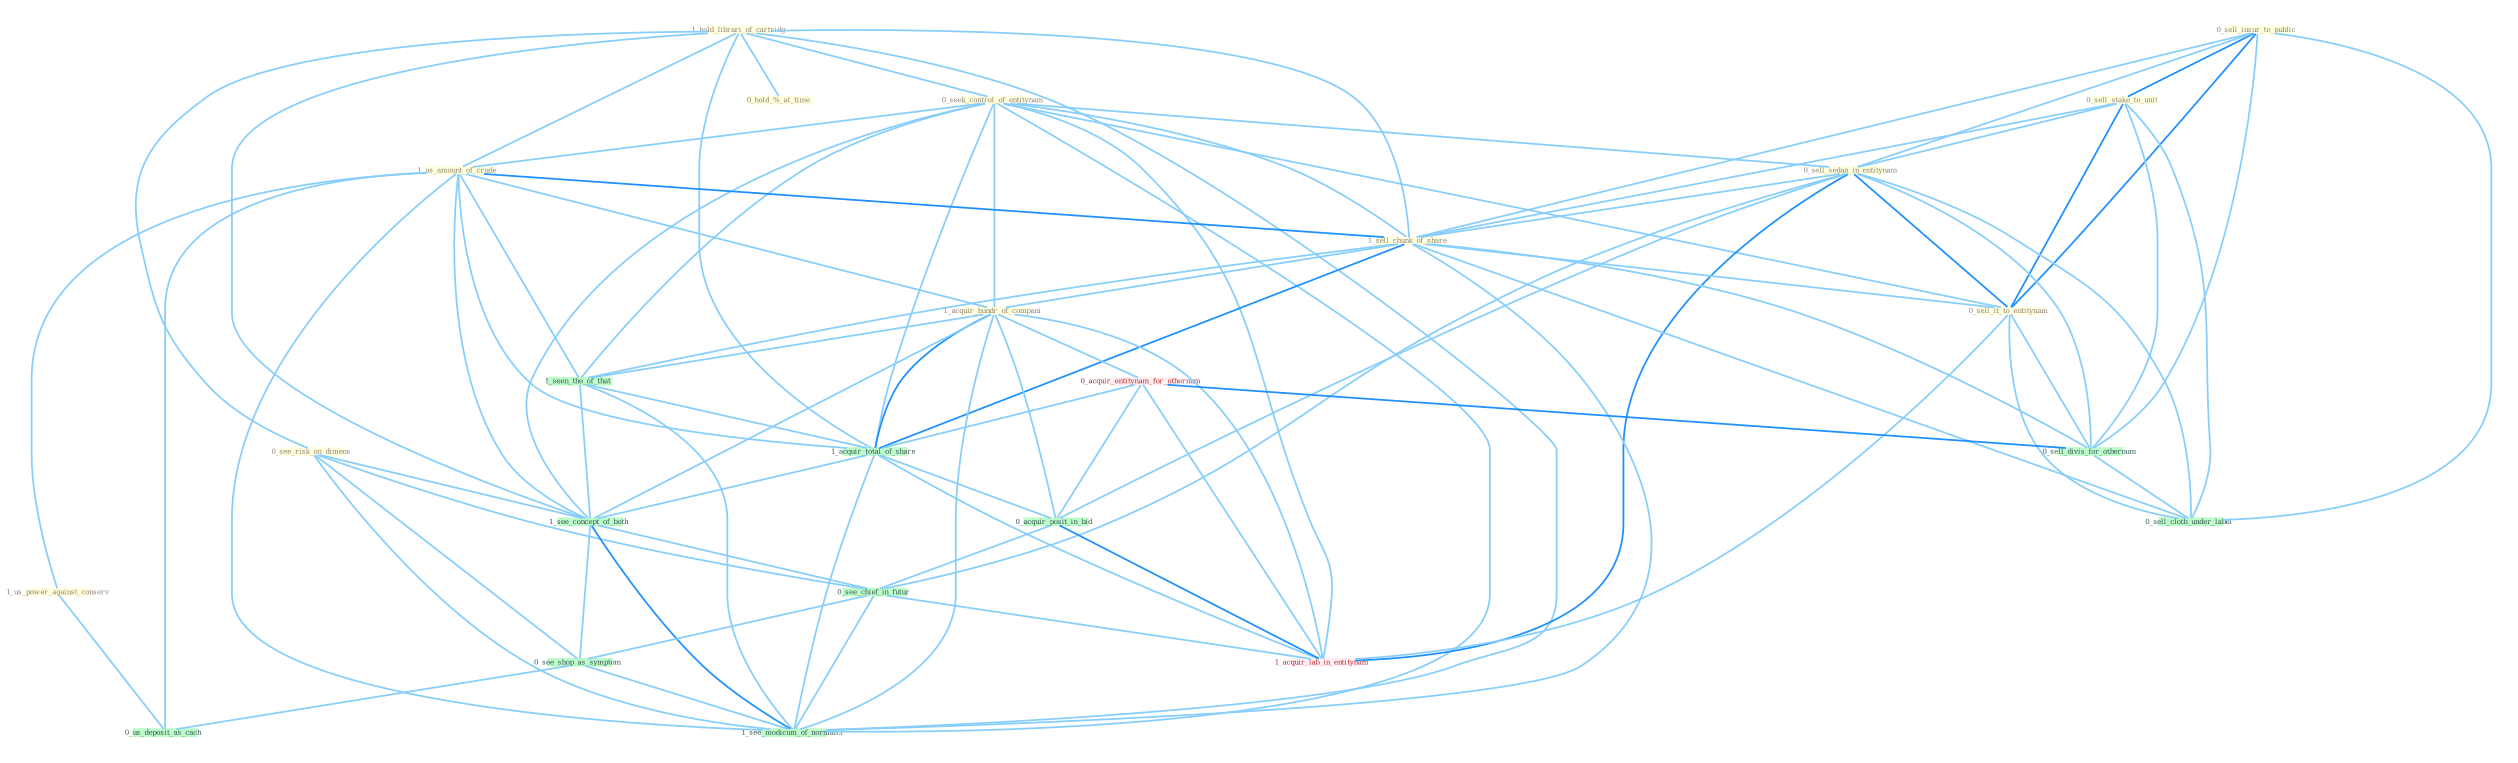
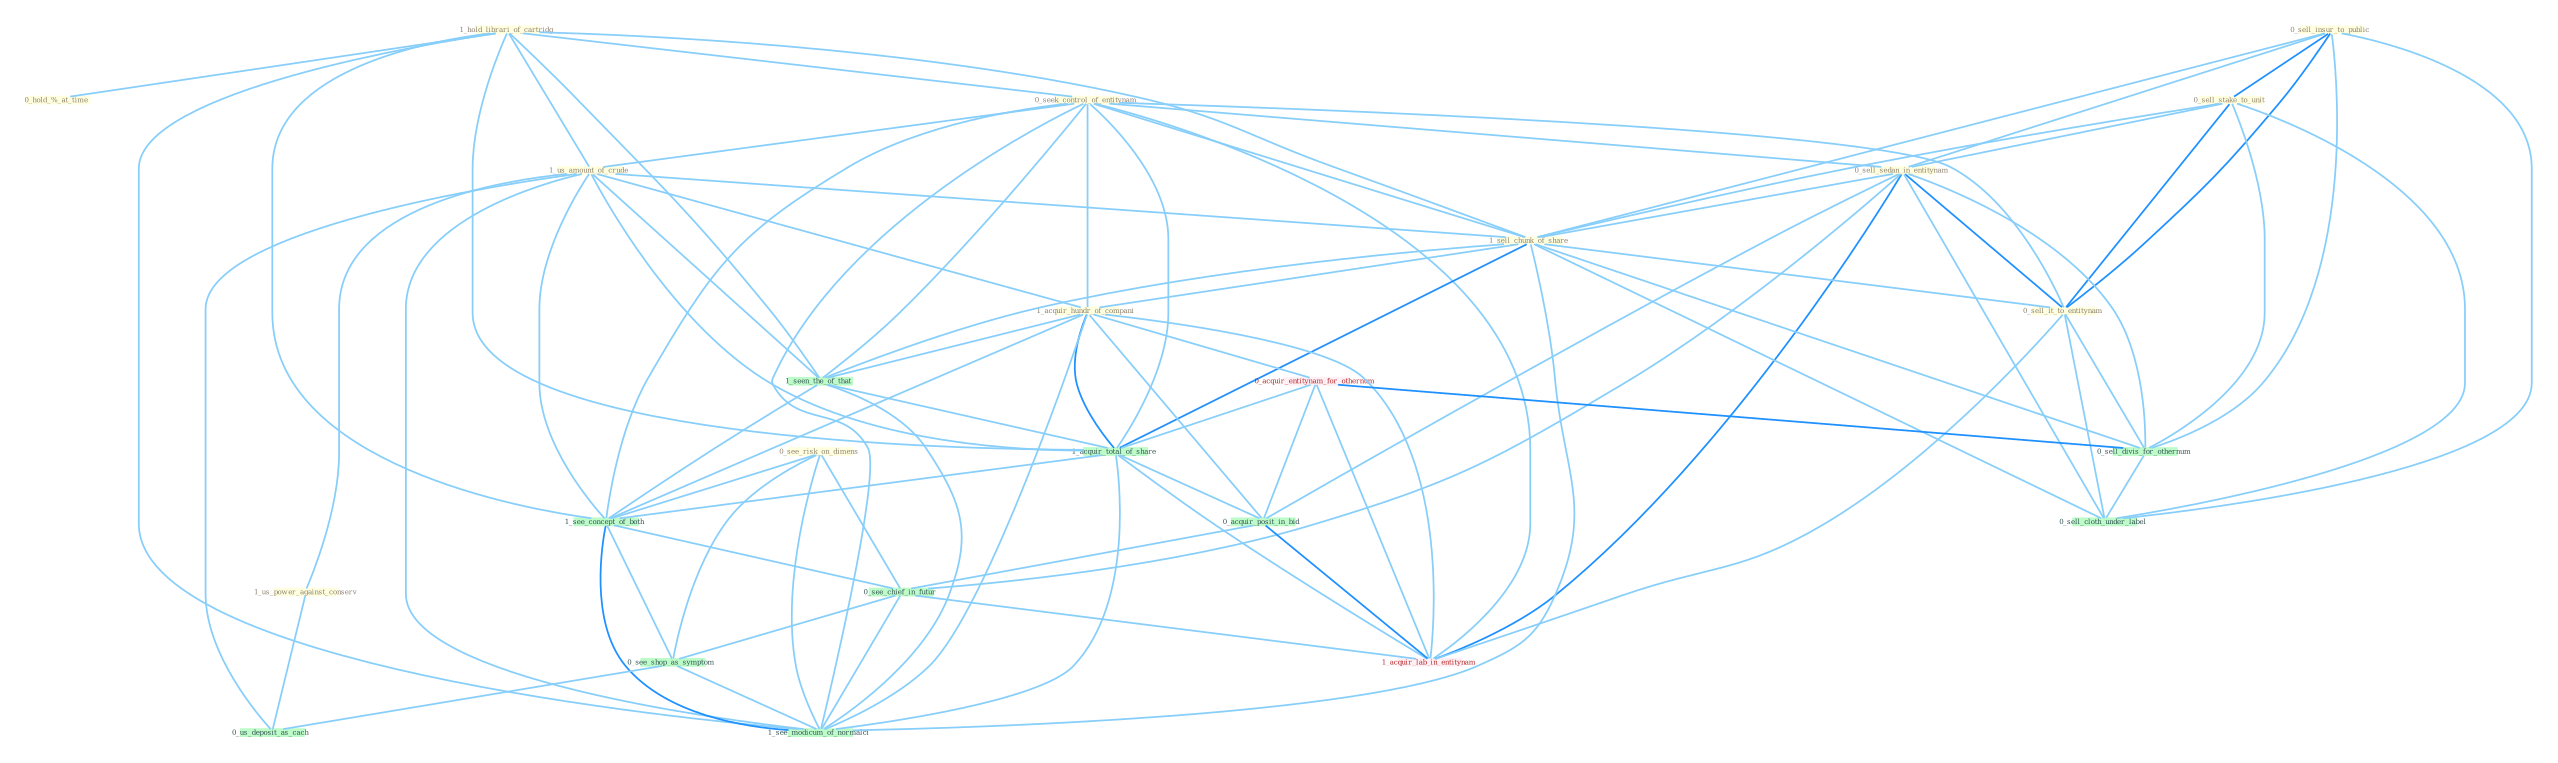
(233, 84) -> (689, 215)
(934, 206) -> (1060, 206)
